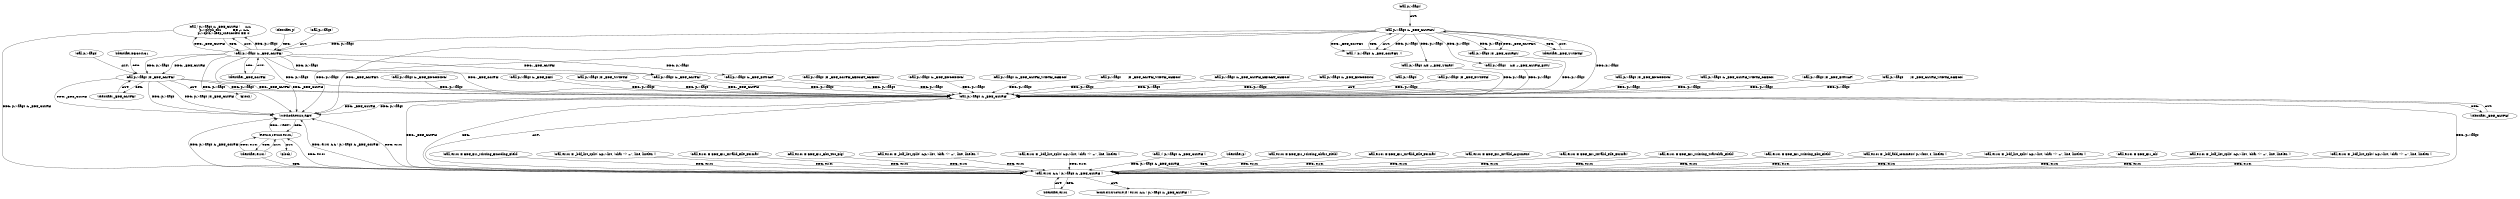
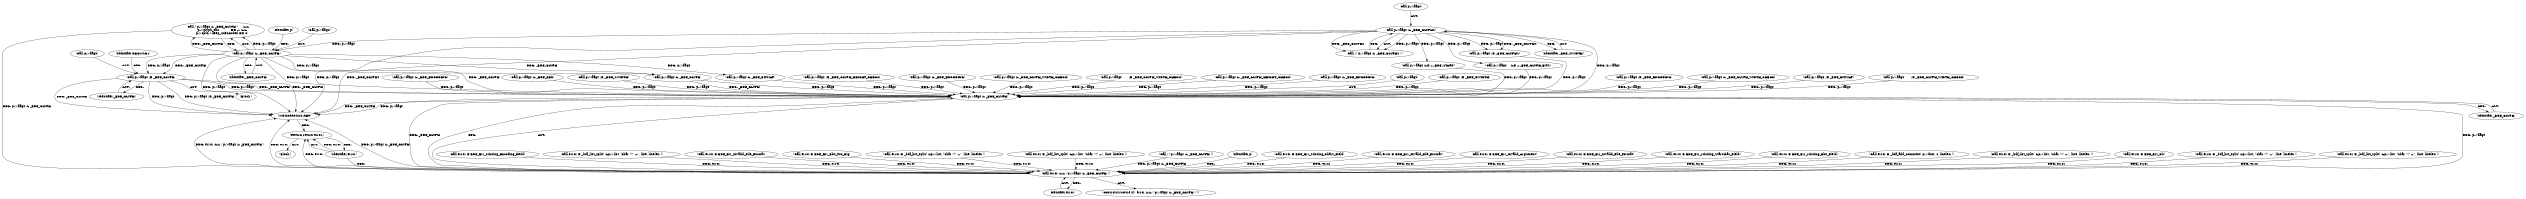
(270, 124) -> none
